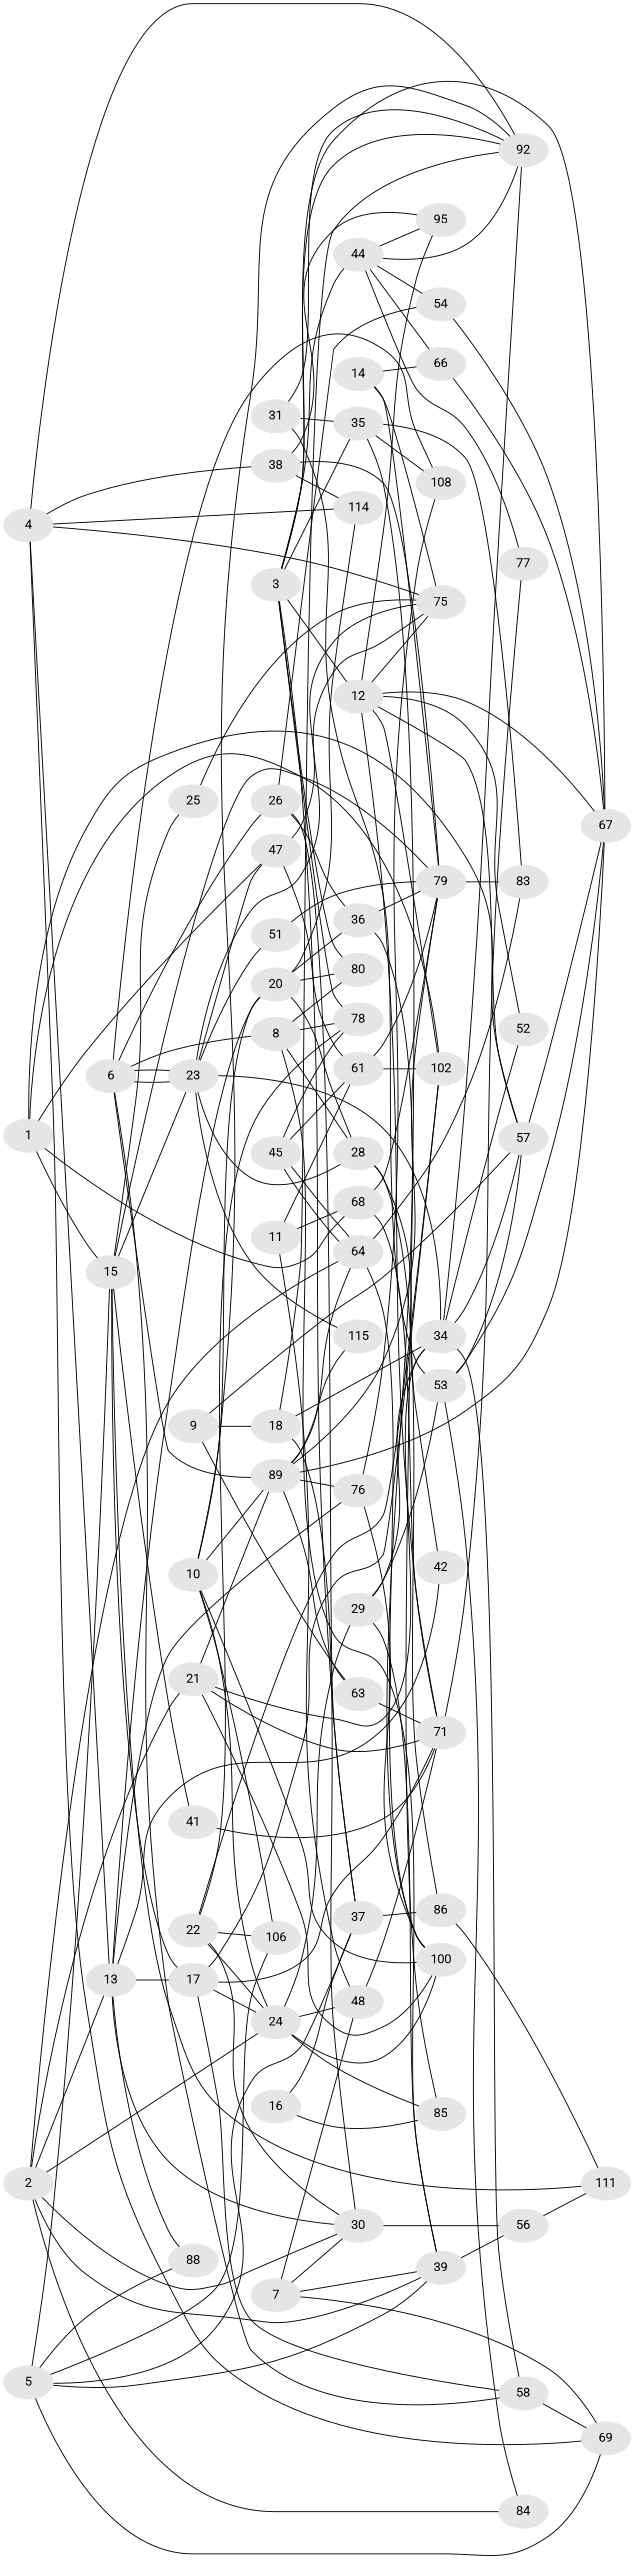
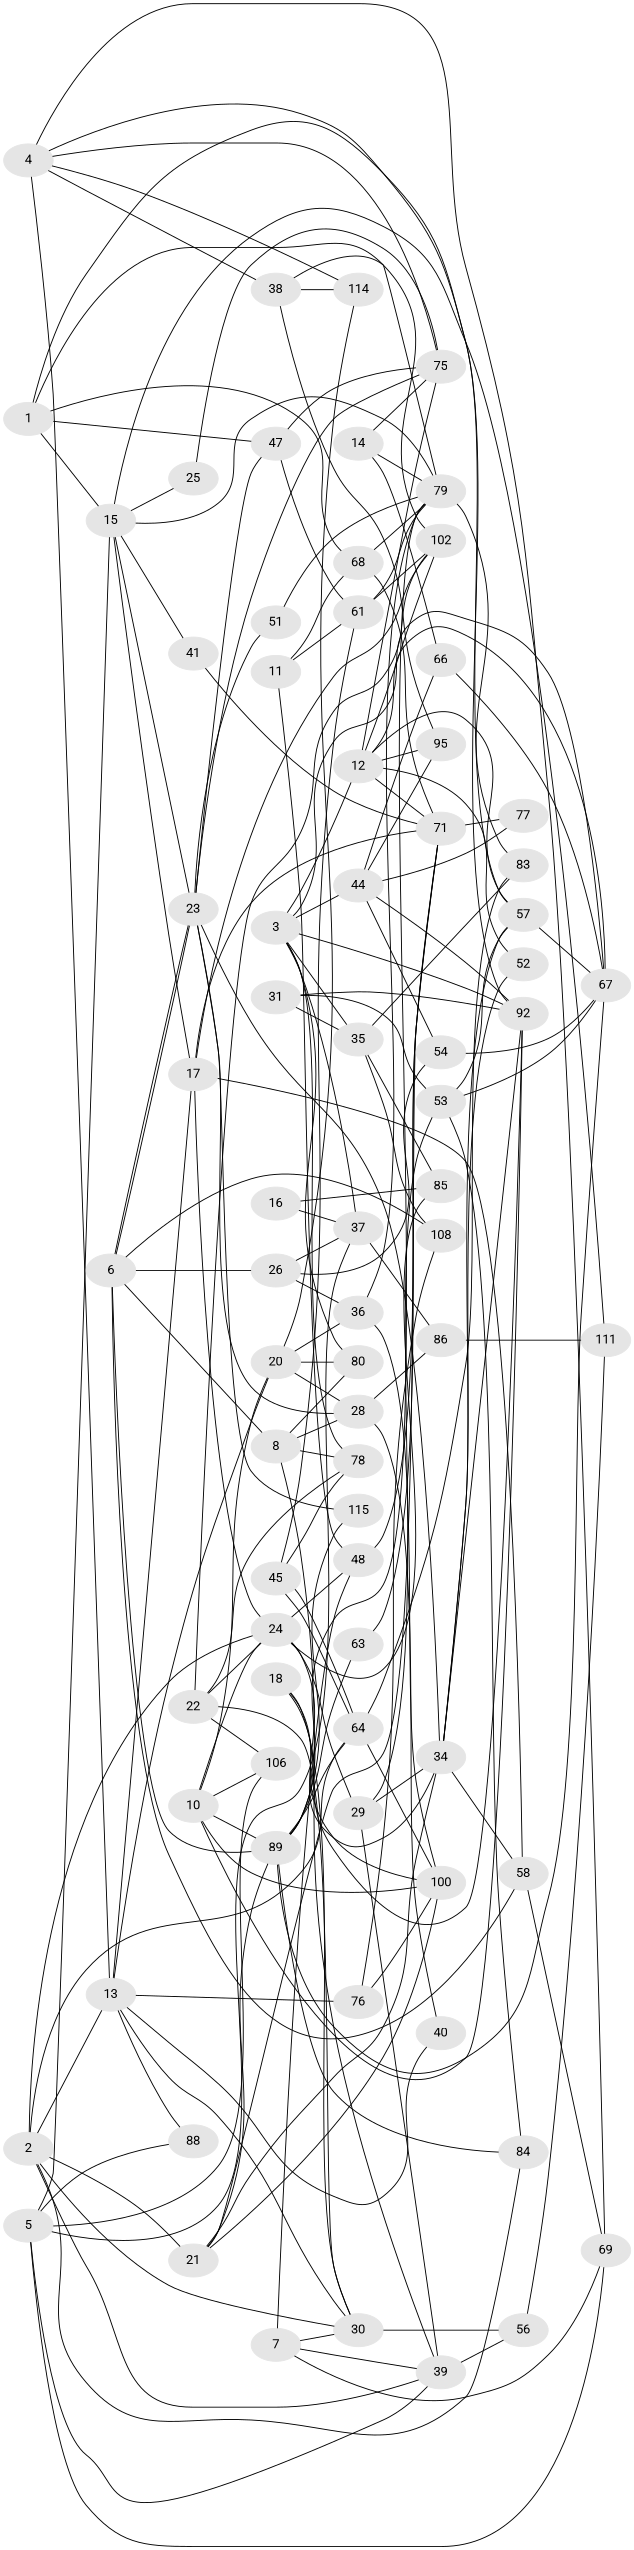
(193, 1426) -> none
(317, 1483) -> (317, 2058)
(441, 1567) -> (441, 2033)
